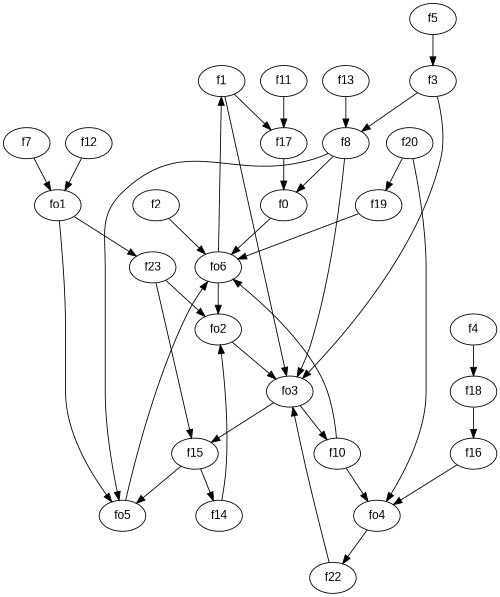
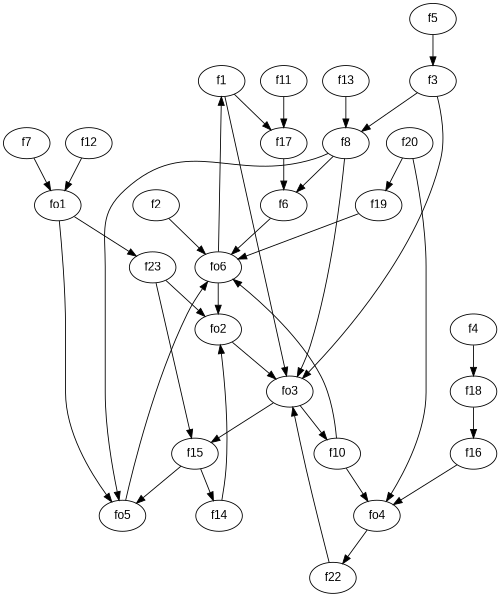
(284, 205) -> (284, 205)
